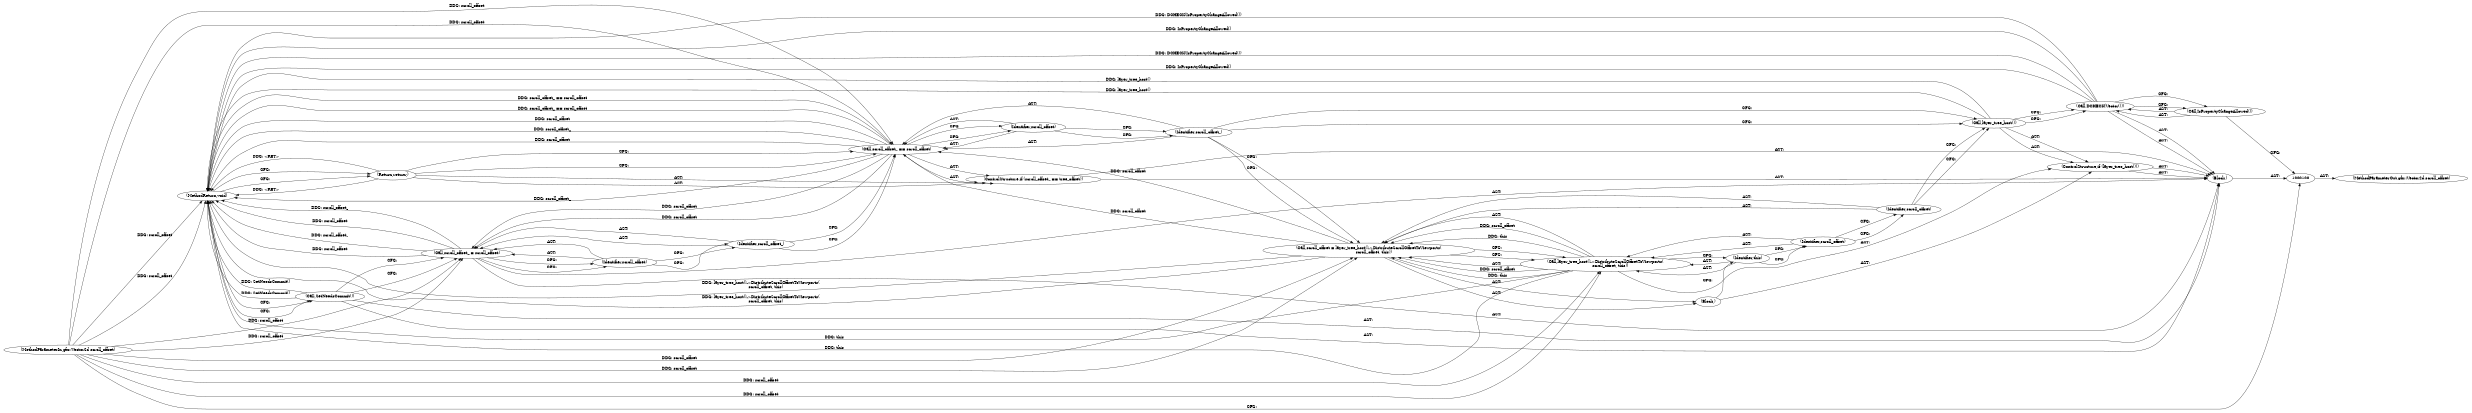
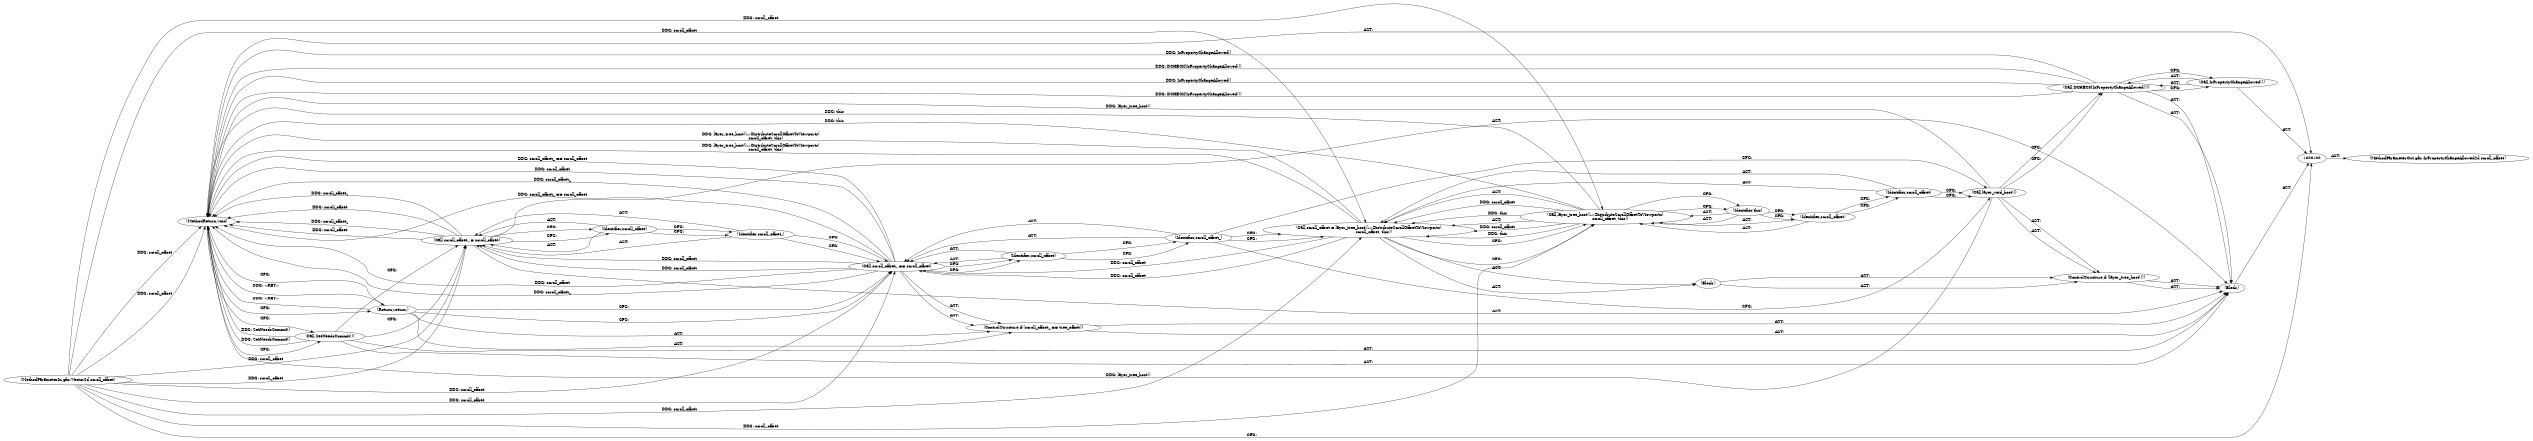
none -> (1227, 39)
(2100, 106) -> (2106, 88)
(1994, 123) -> (1994, 193)
(2276, 153) -> (2288, 130)
(2402, 178) -> (2438, 158)
